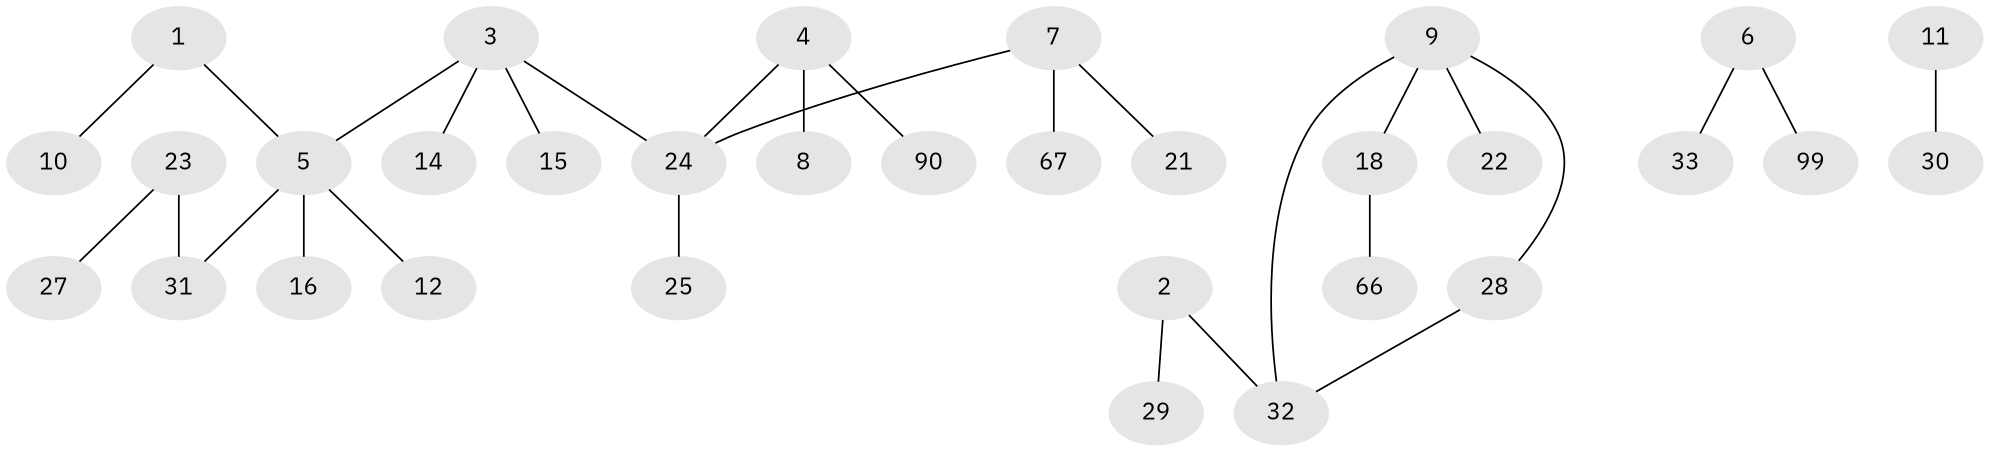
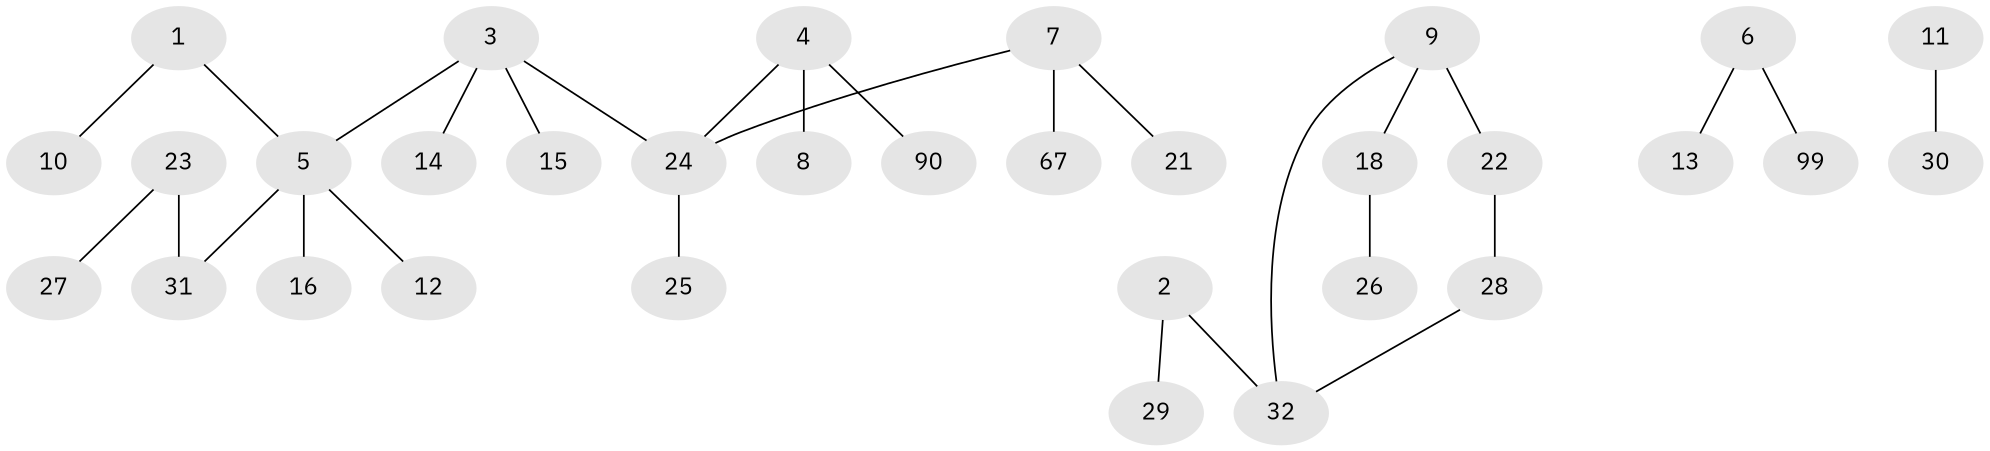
(1561, 144) -> (1495, 226)
(1686, 163) -> (1686, 163)
(1370, 288) -> (1370, 288)
